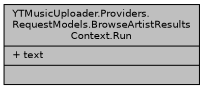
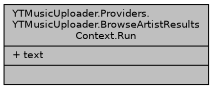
(102, 25) -> (106, 25)
